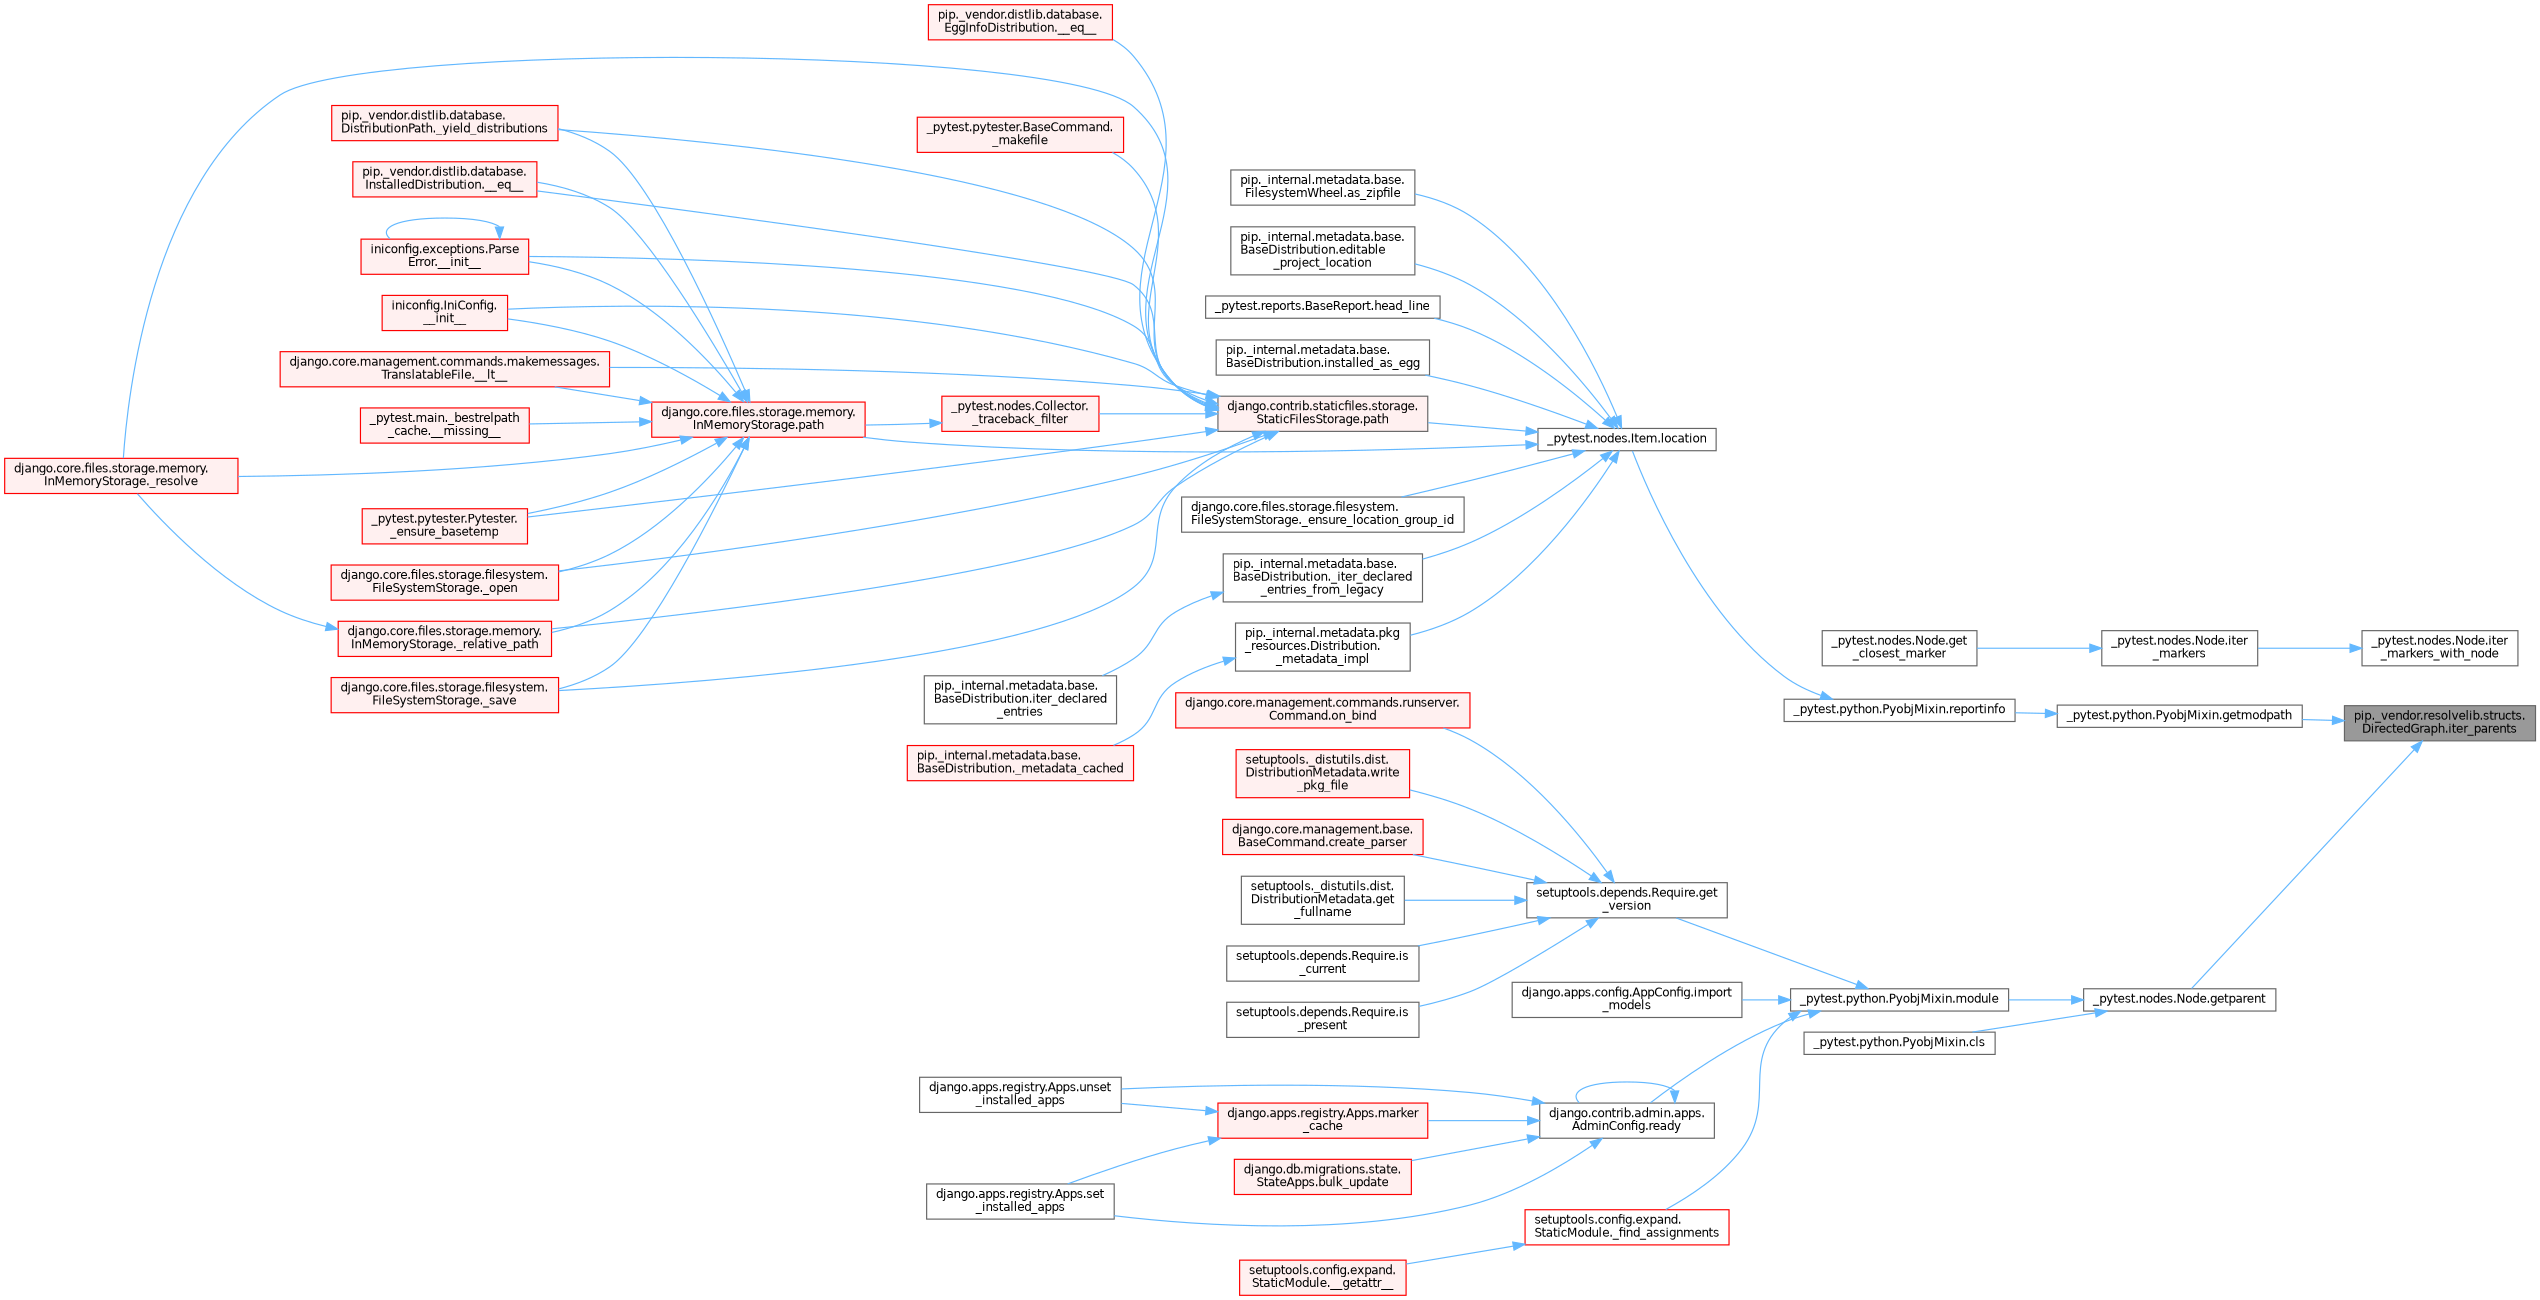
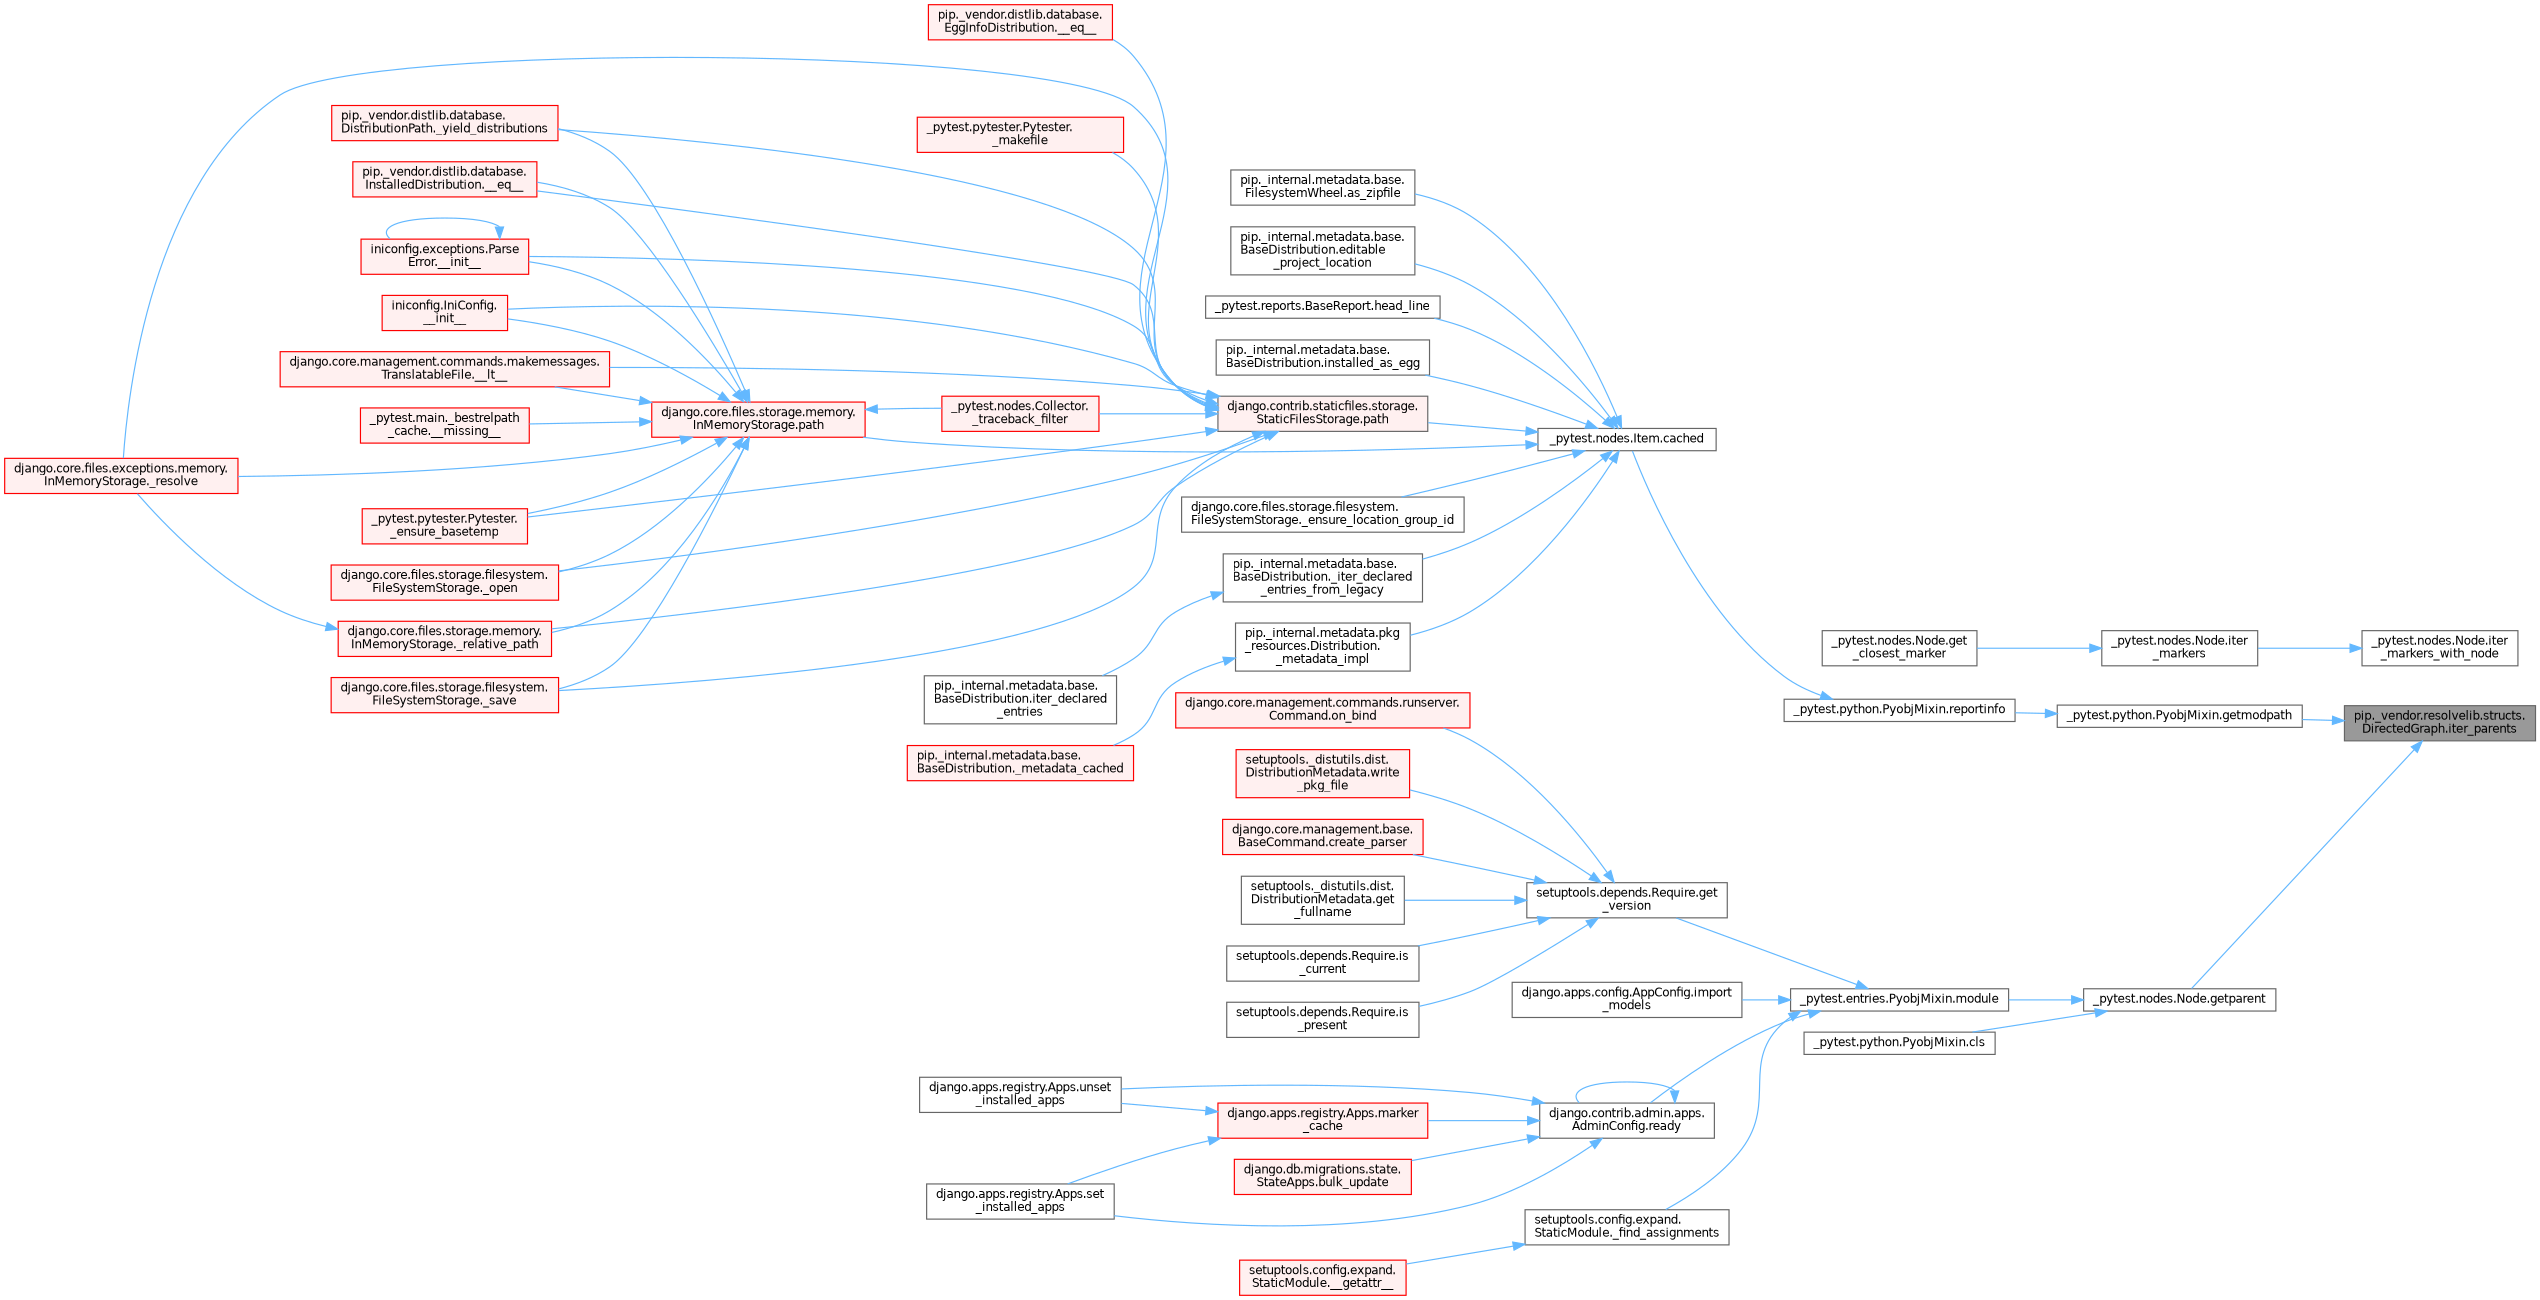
(1020, 135) -> (1020, 135)
(898, 424) -> (909, 408)
(1627, 440) -> (1627, 440)
(121, 476) -> (121, 476)
(1900, 1000) -> (1900, 1000)
(1627, 1227) -> (1627, 1227)
